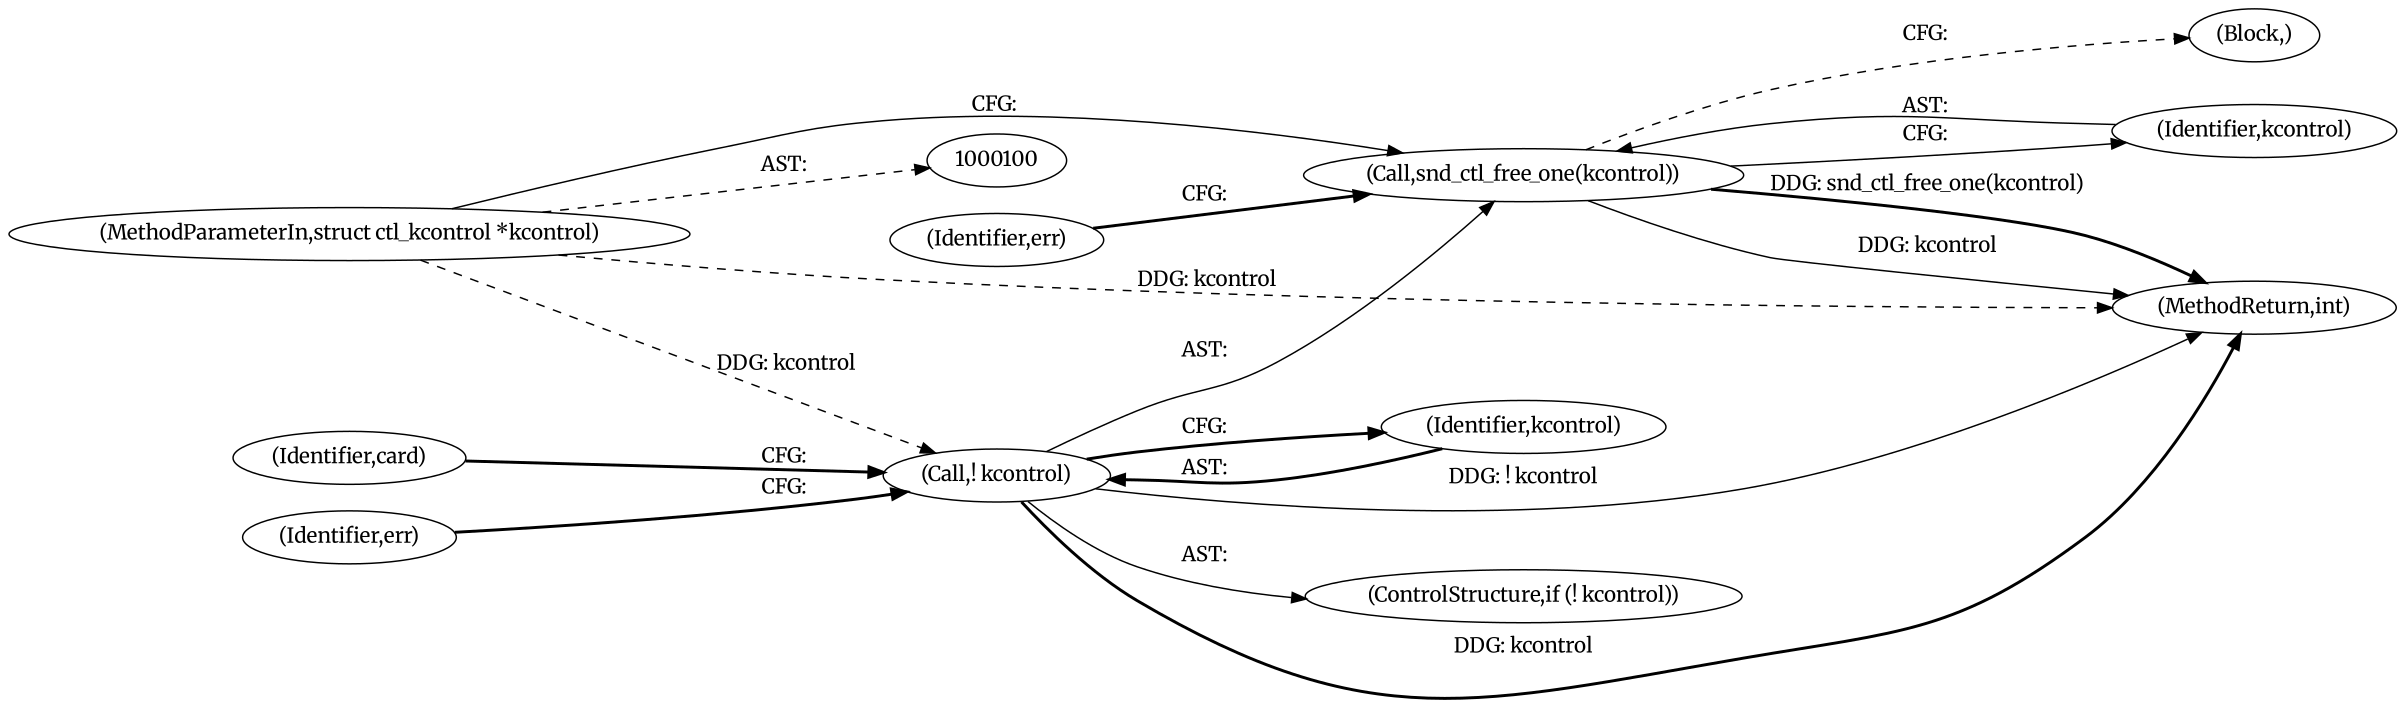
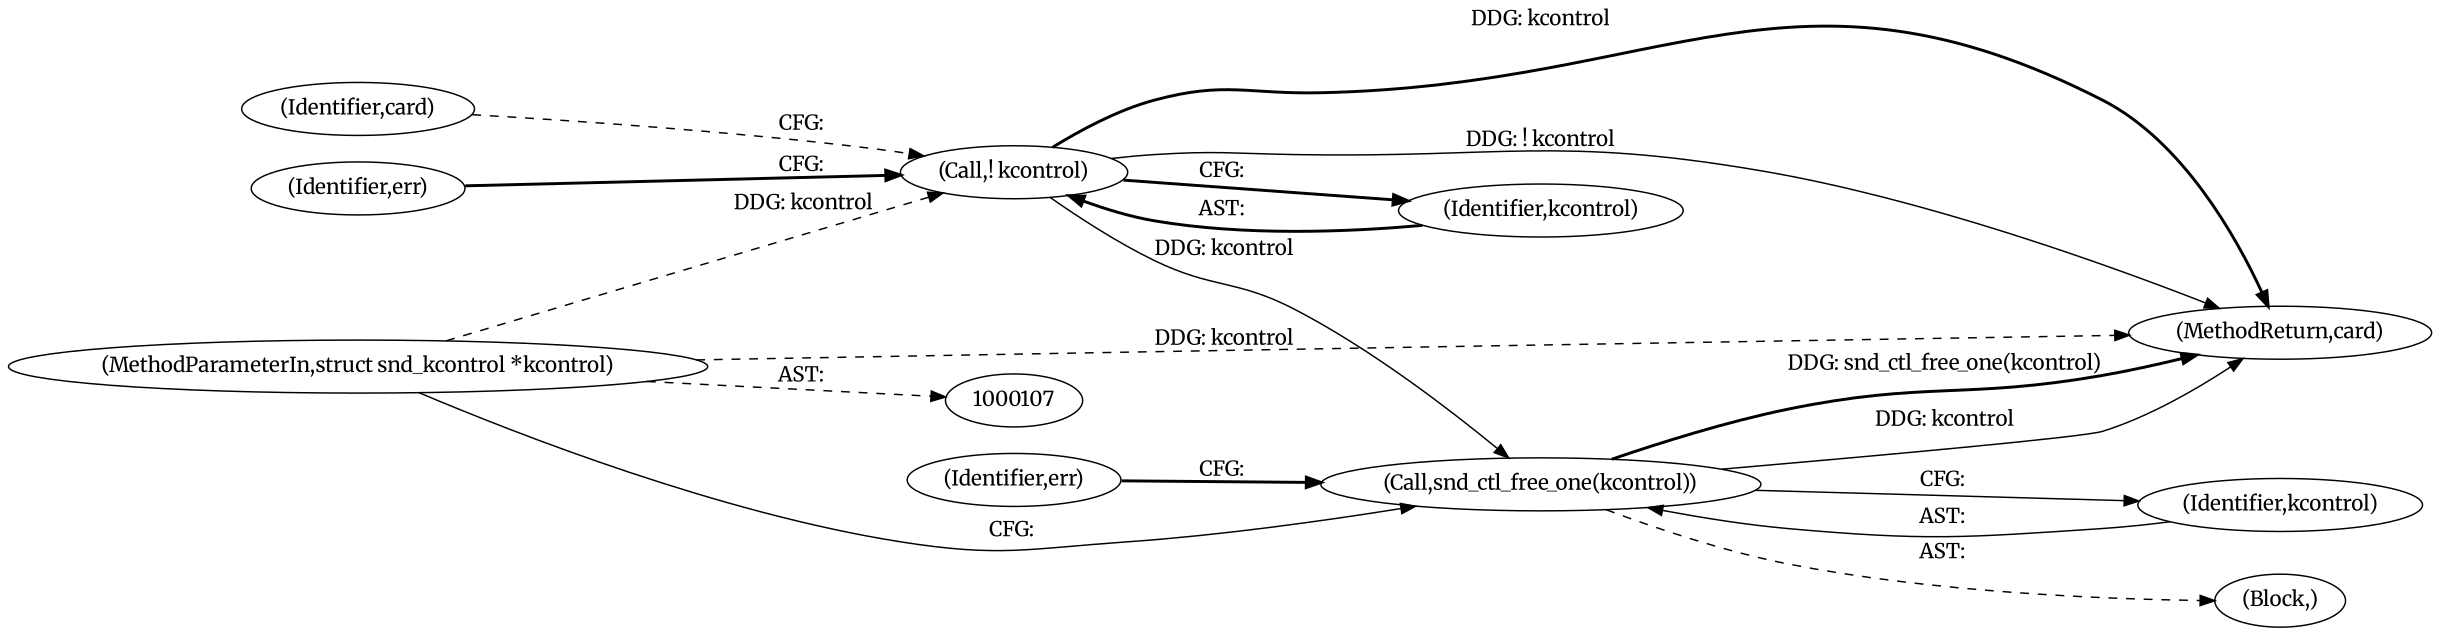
(1928, 35) -> (1945, 553)
(997, 160) -> (1014, 400)
(349, 234) -> (358, 367)
(2254, 308) -> (2280, 333)
(1207, 351) -> (1224, 250)
(667, 467) -> (691, 130)
(1524, 596) -> none
